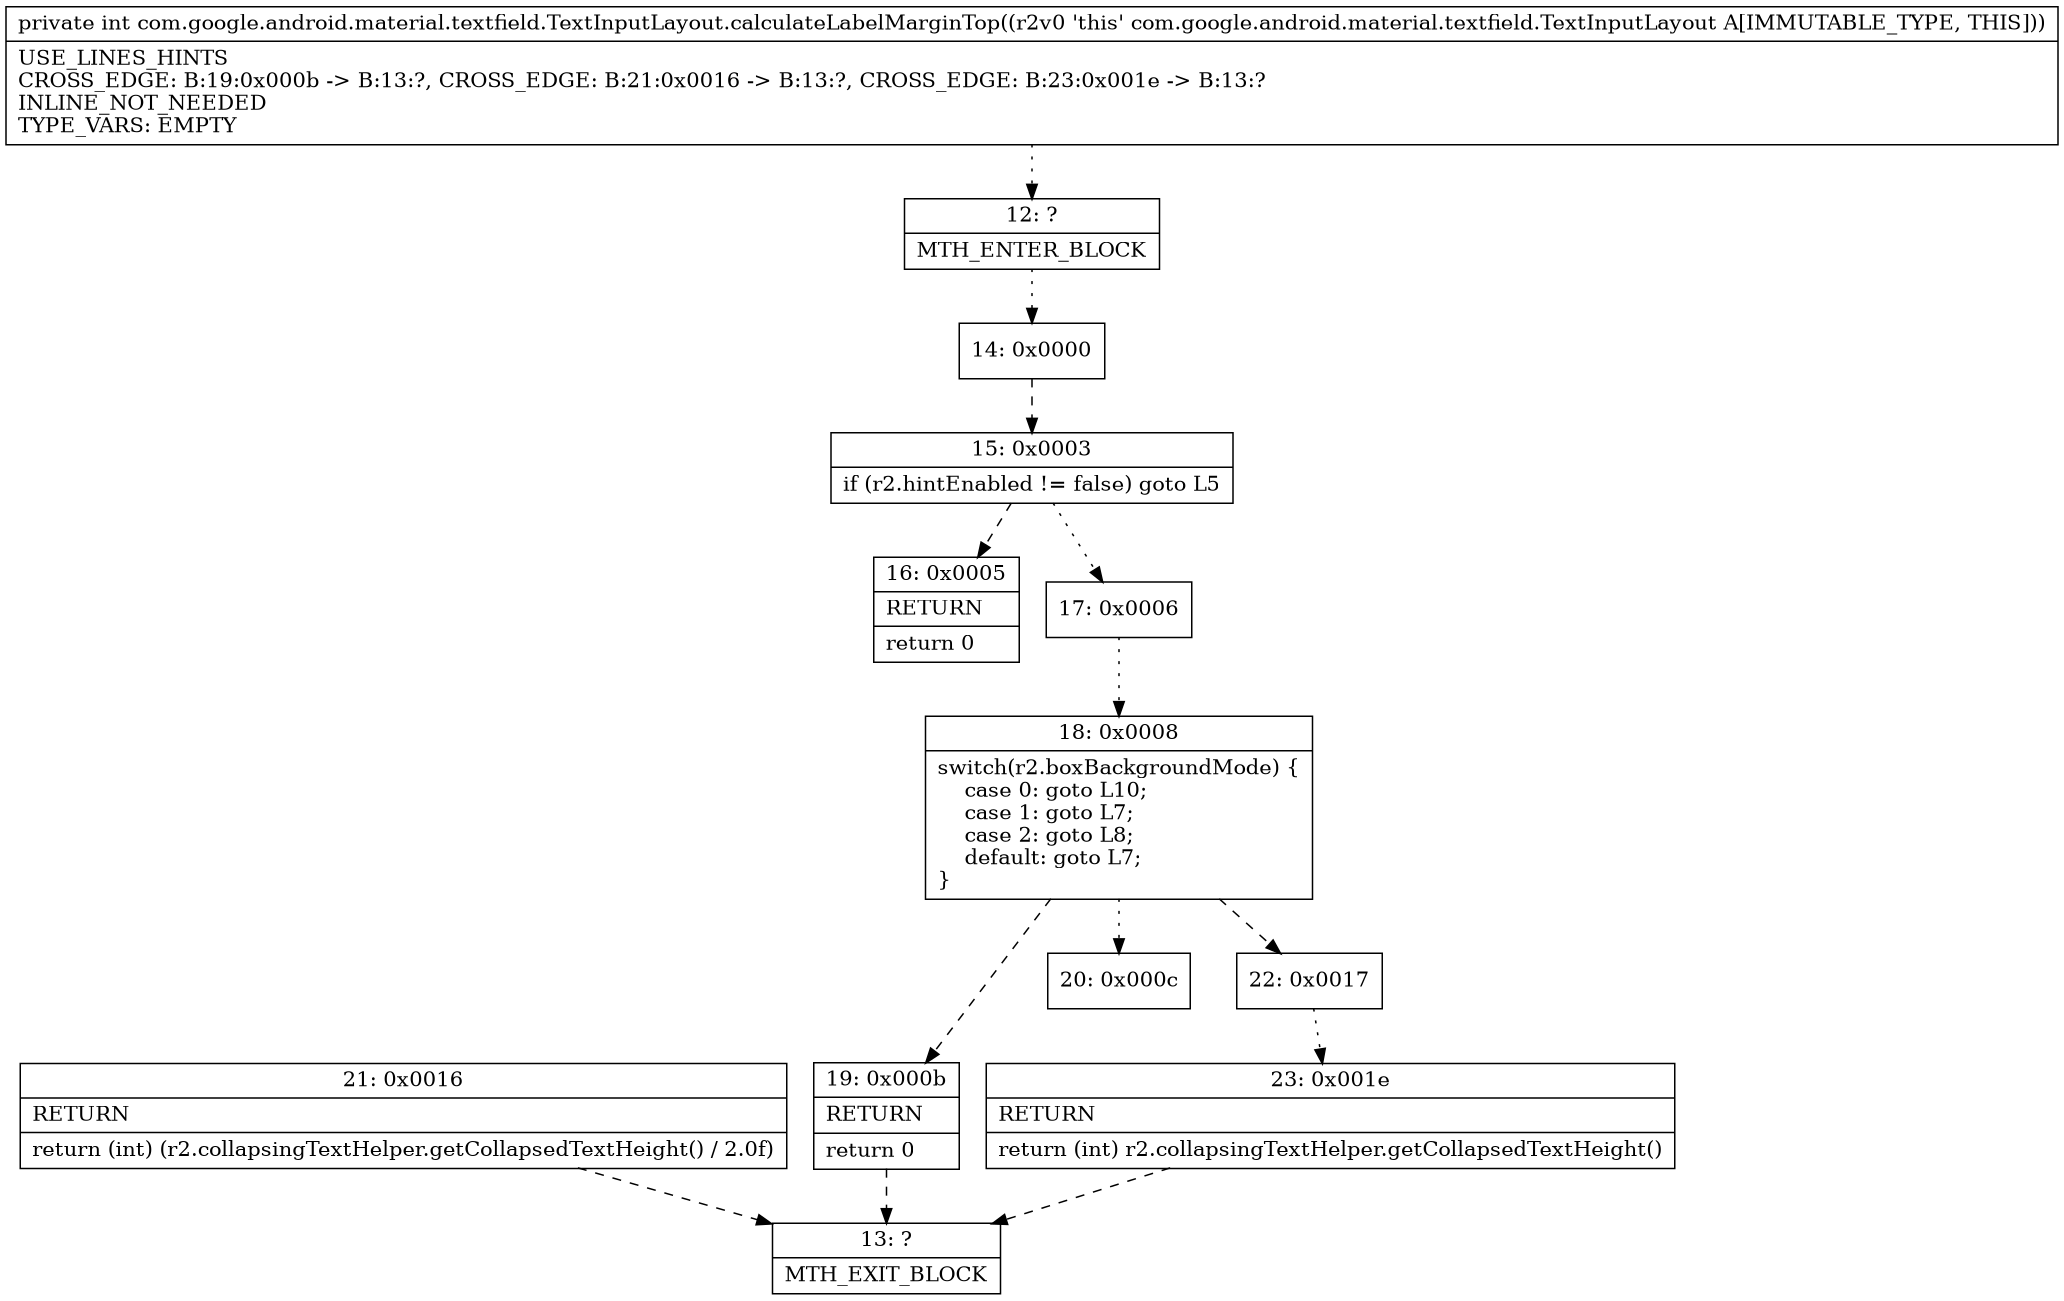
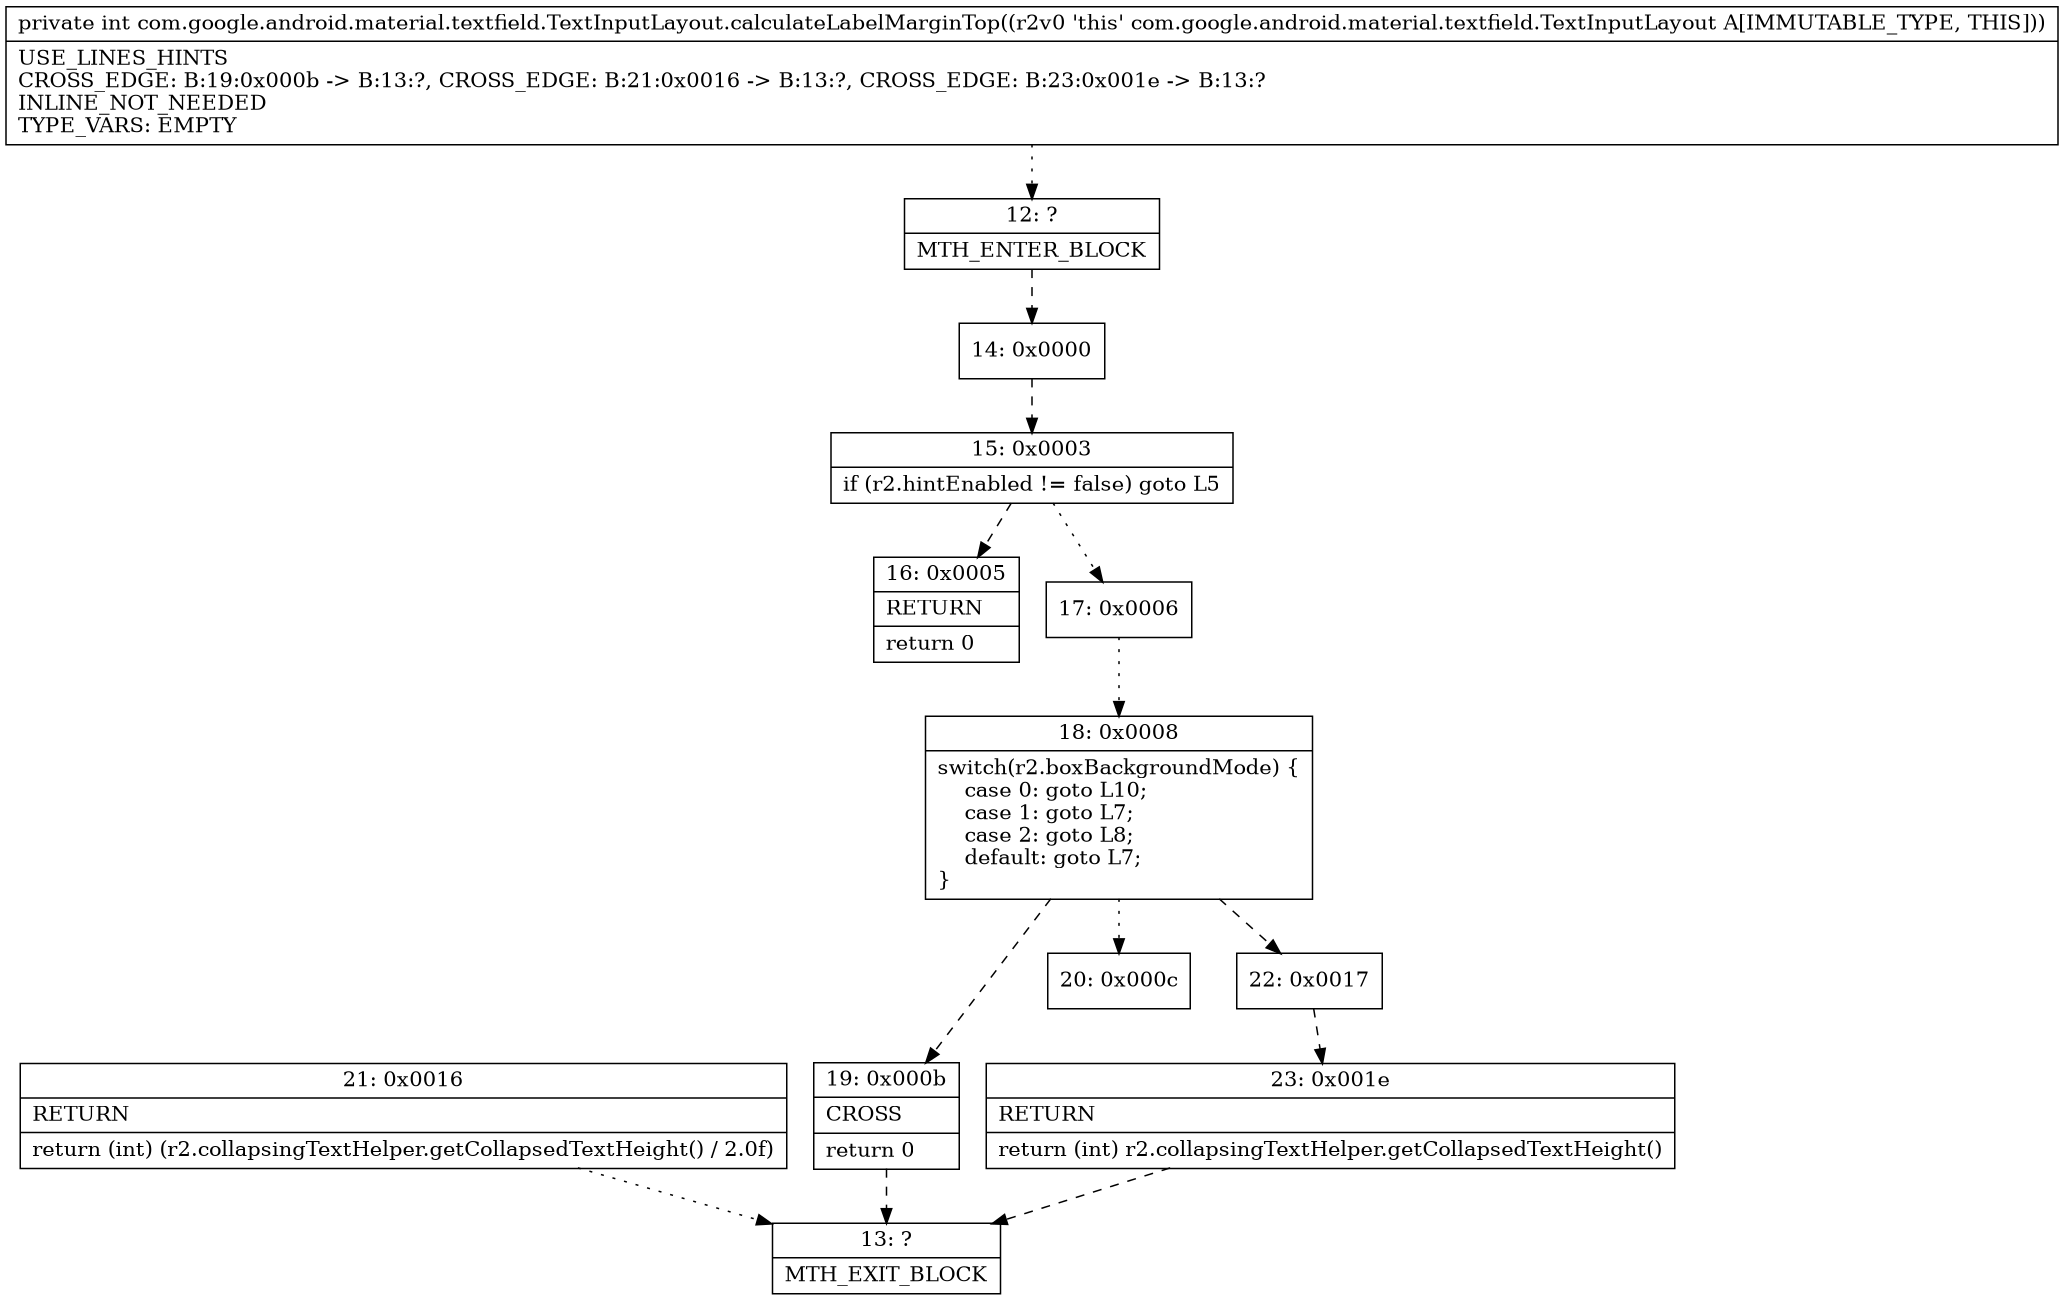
(1032, 289) -> (1032, 289)
(1317, 1029) -> (1317, 1029)
(874, 1114) -> (865, 1114)
(668, 1194) -> (668, 1194)
